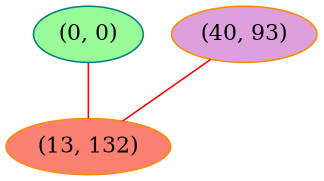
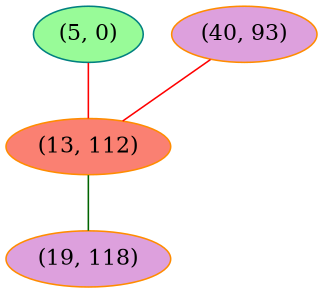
(88, 34) -> (88, 34)
(88, 147) -> (88, 147)
none -> (88, 259)
